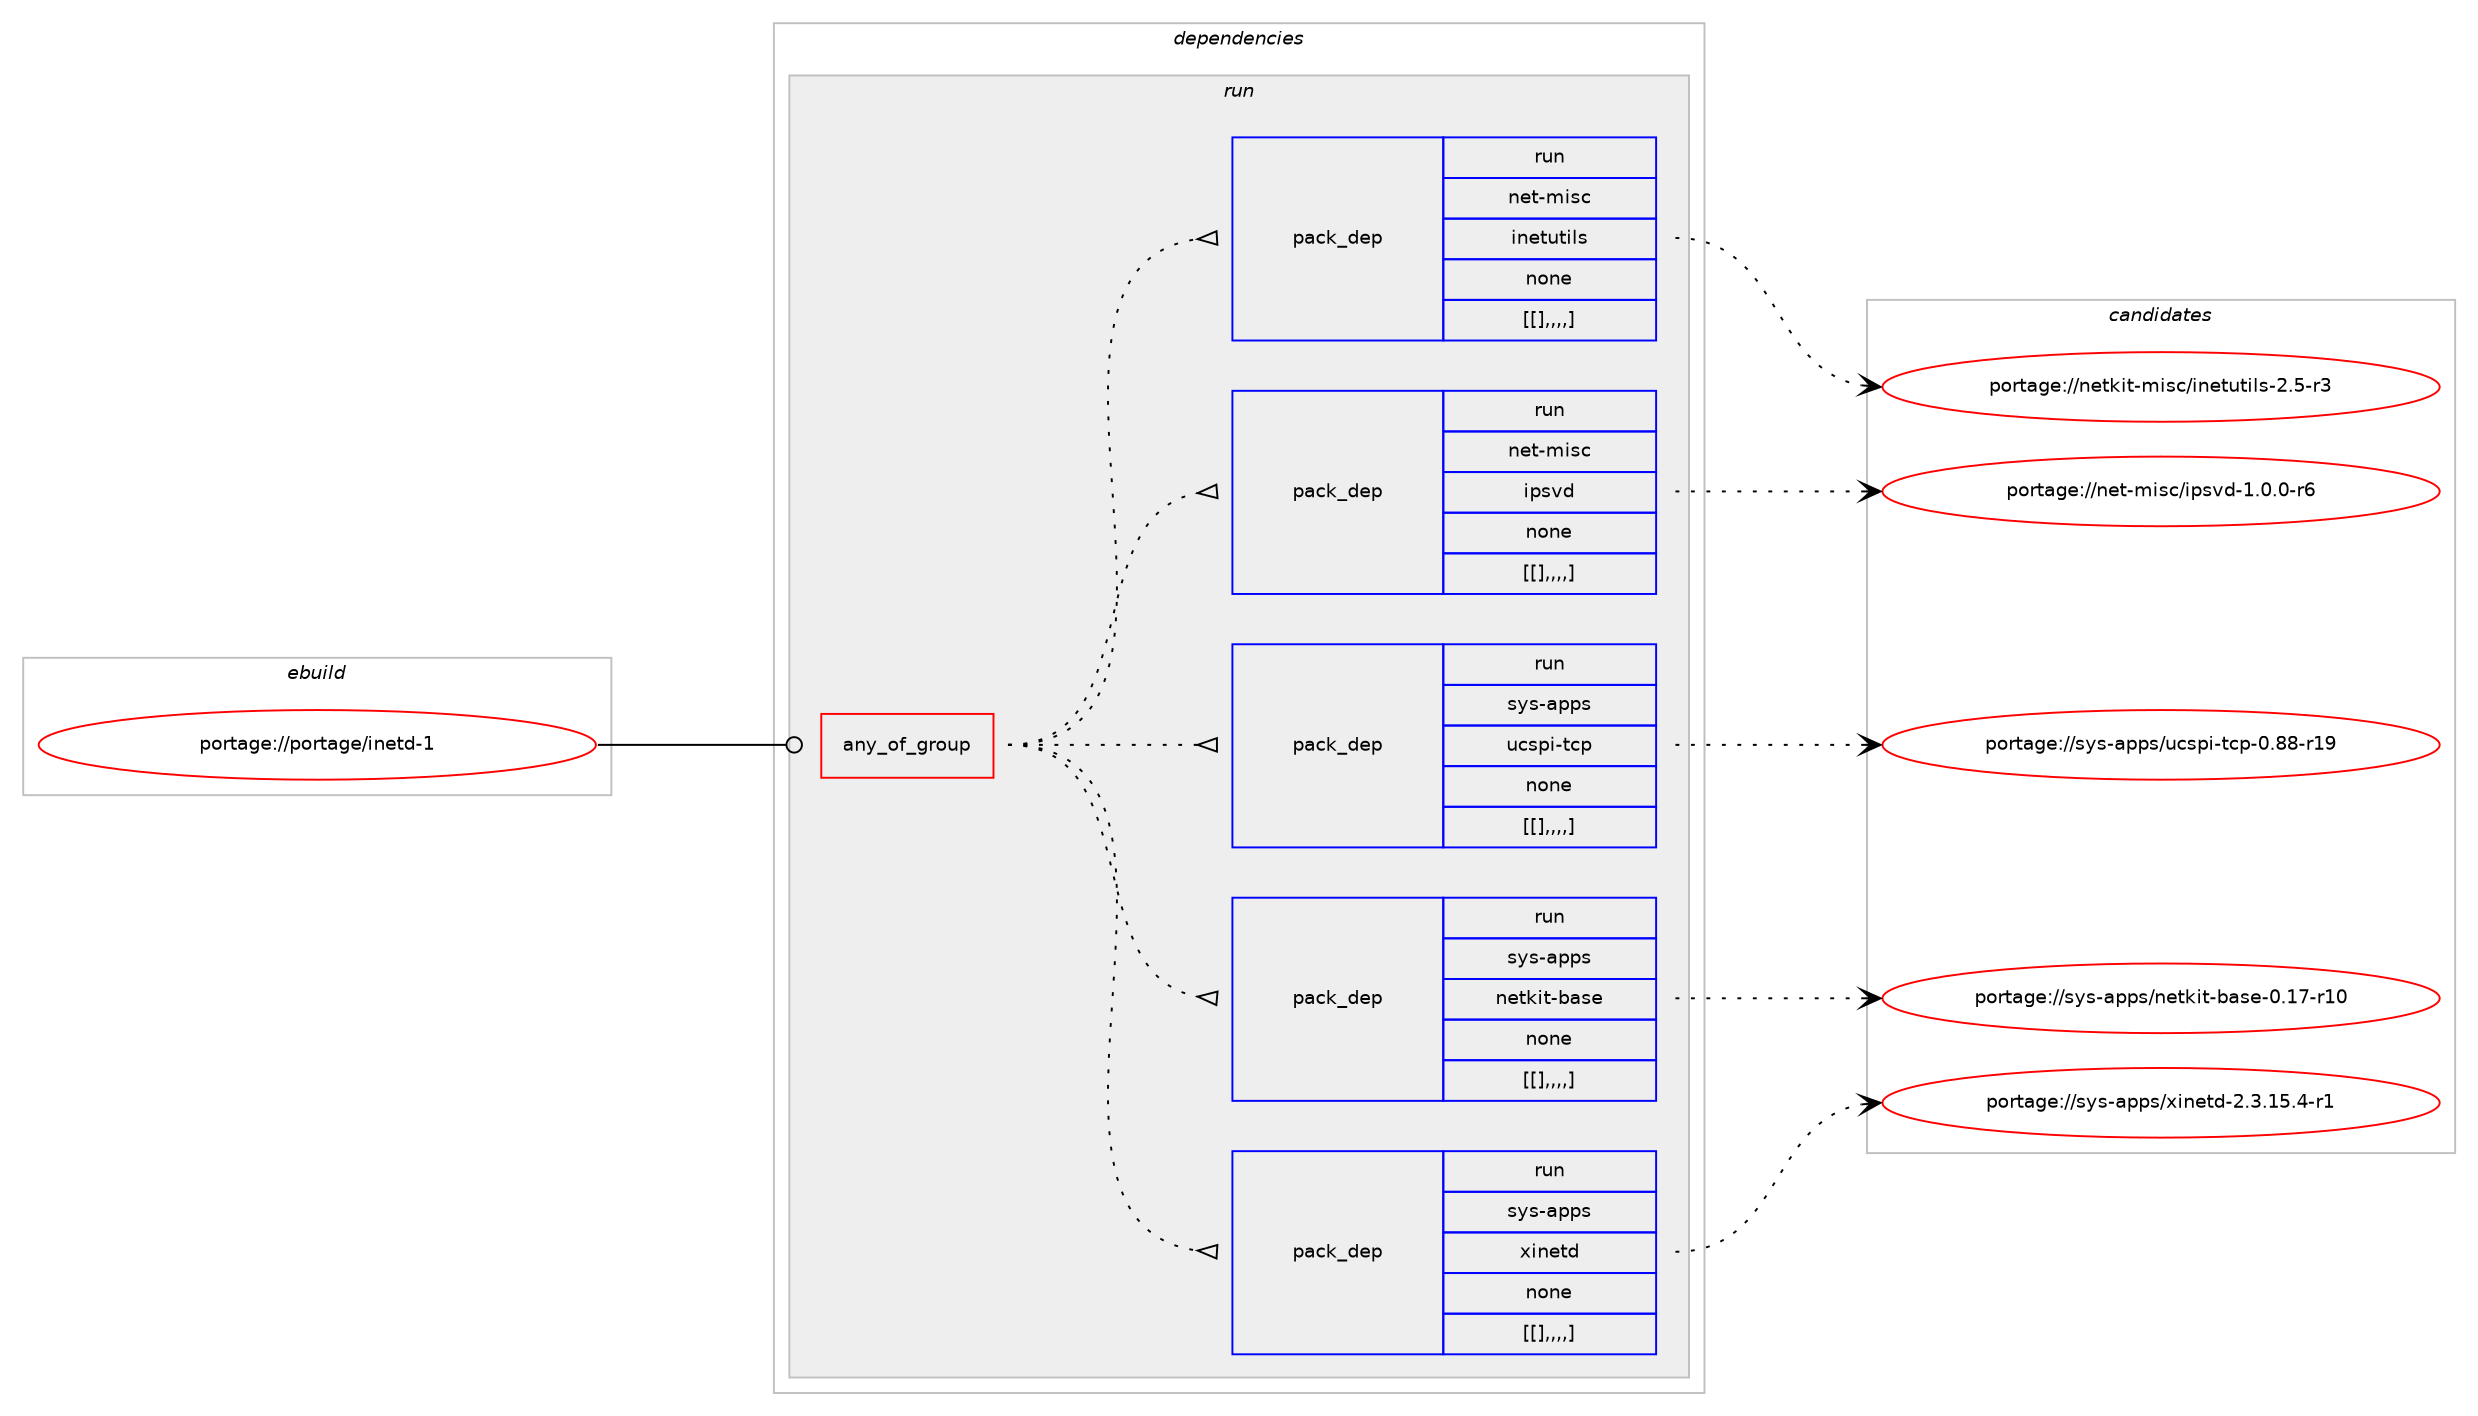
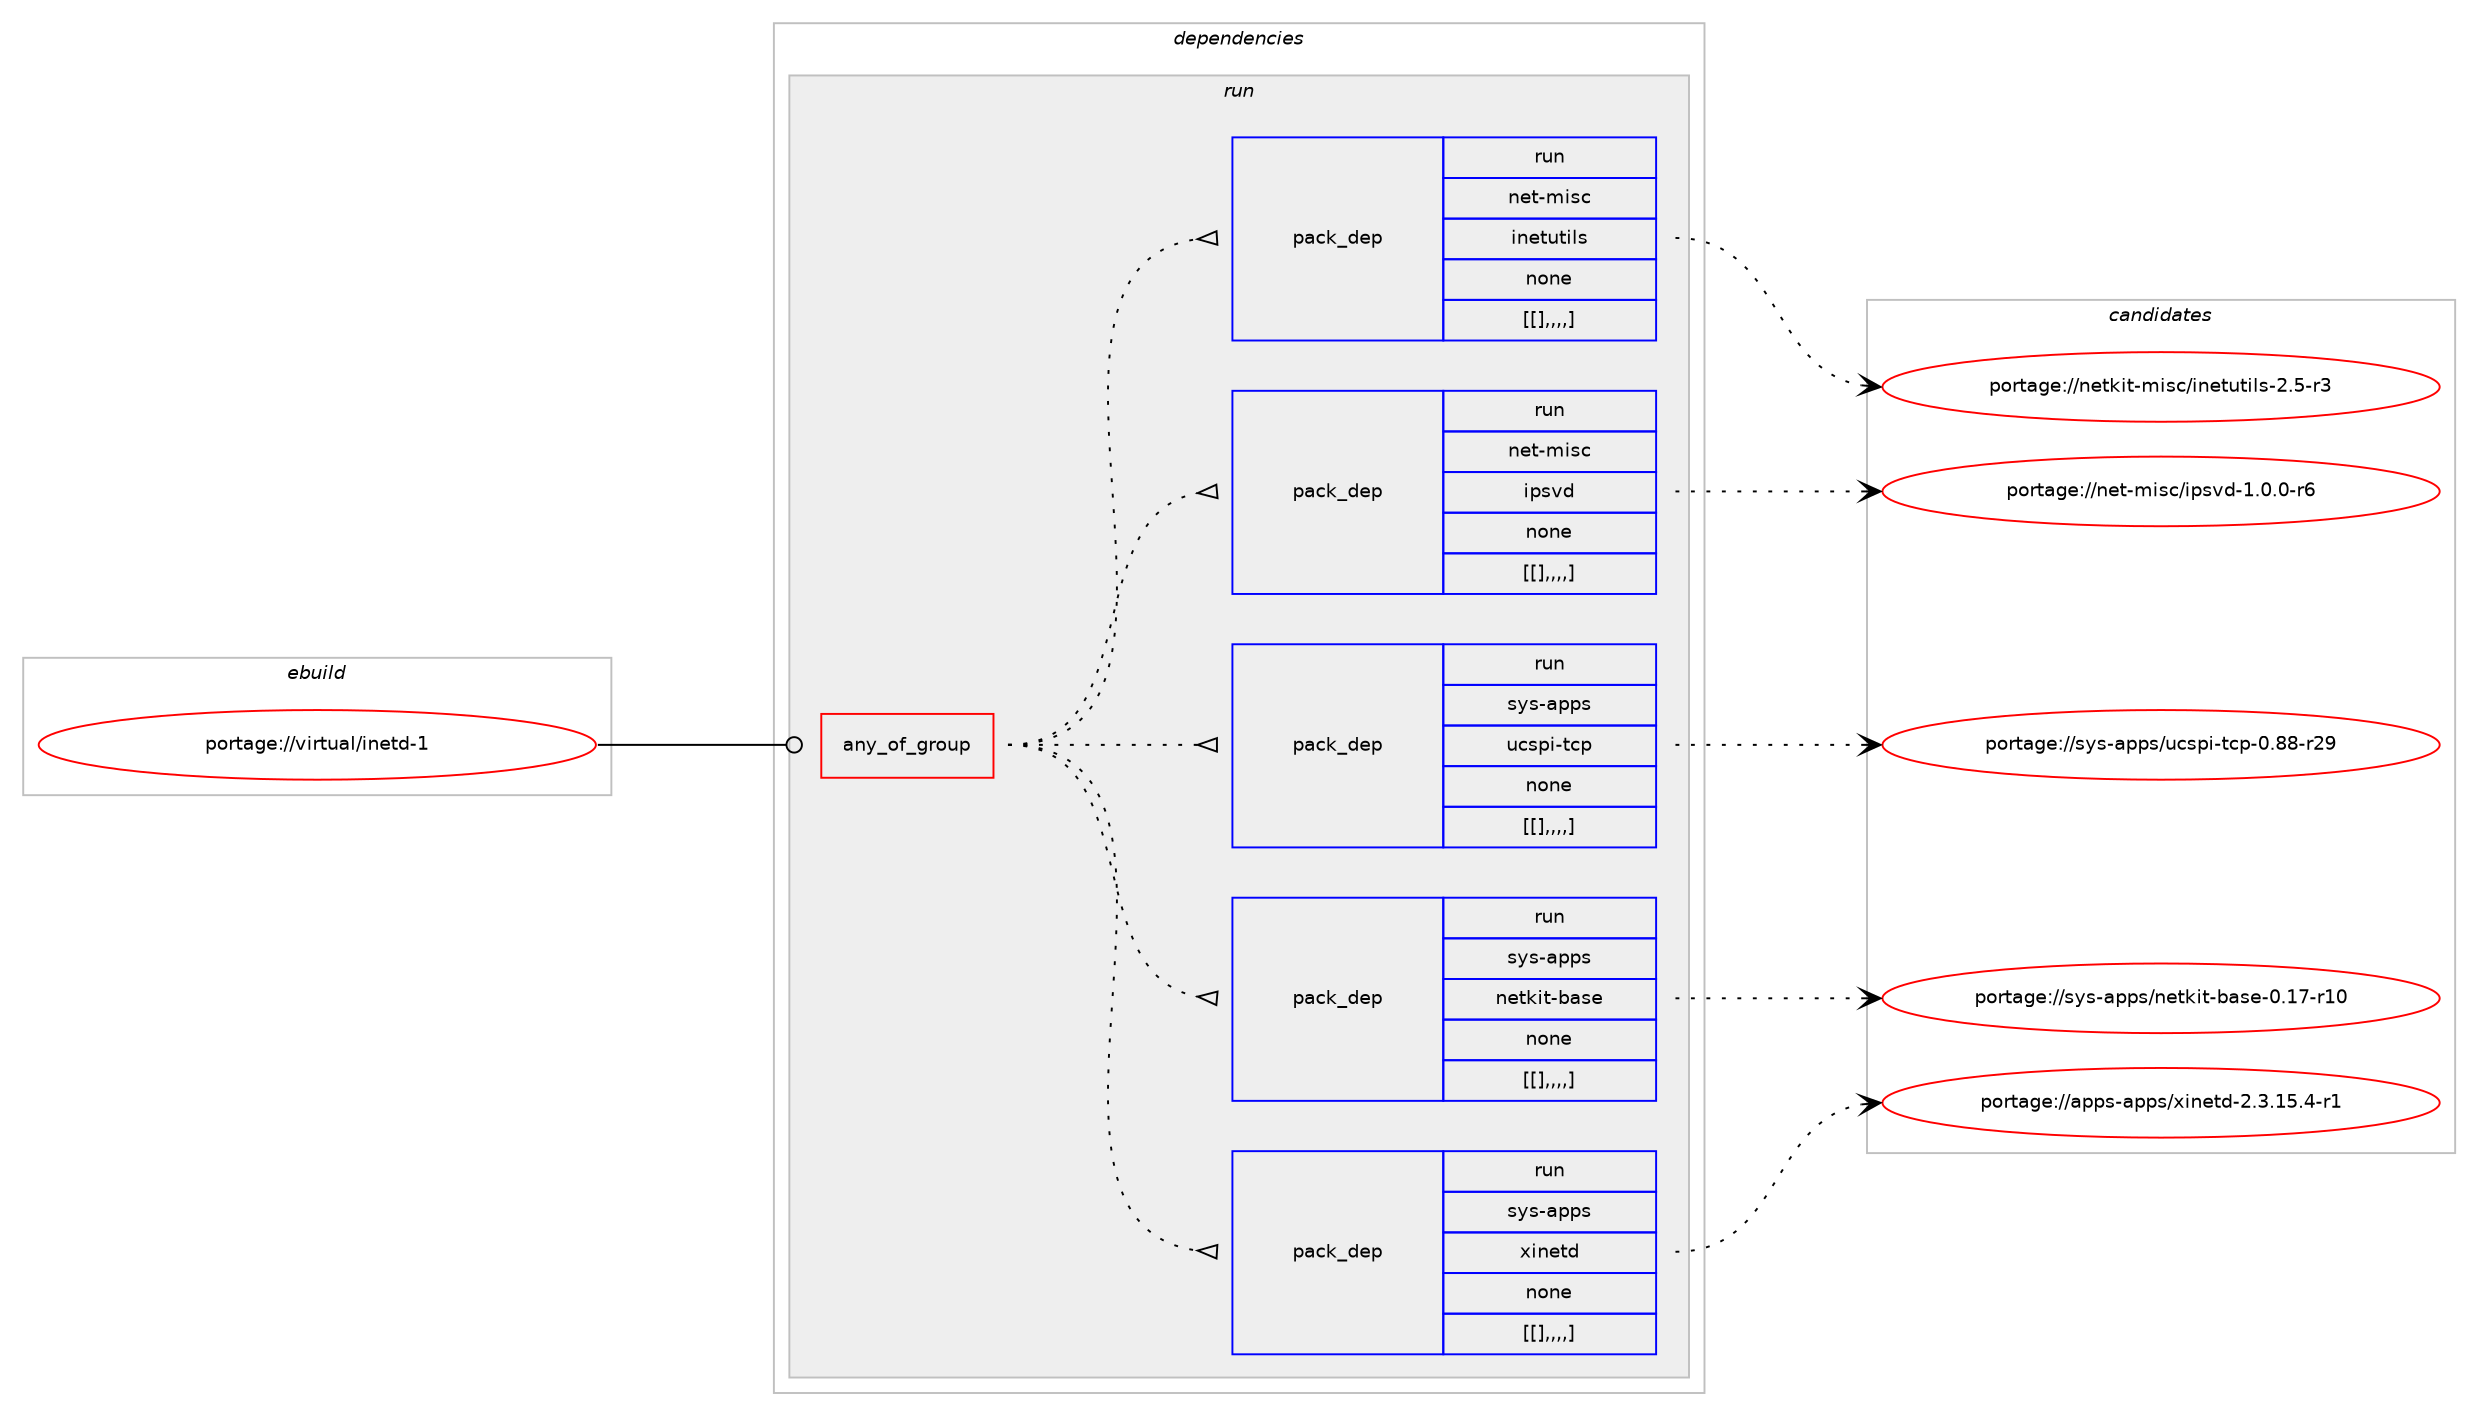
(317, 745) -> (317, 745)
(2161, 745) -> (2161, 745)
(2161, 1103) -> (2161, 1103)
